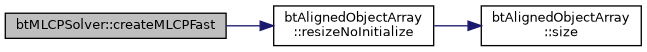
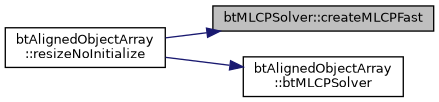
(243, 26) -> (186, 35)
(561, 26) -> (323, 77)
